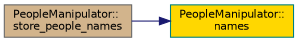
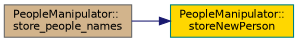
(232, 21) -> (232, 21)
